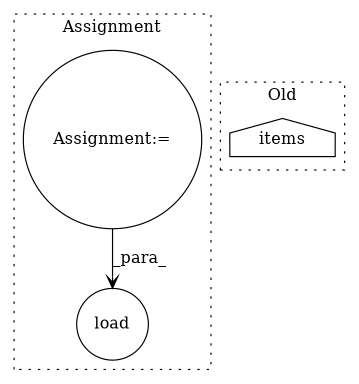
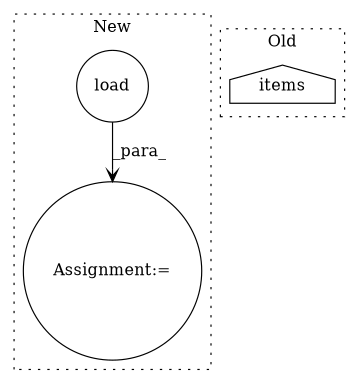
(113, 28) -> (113, 28)
(113, 253) -> (113, 146)
